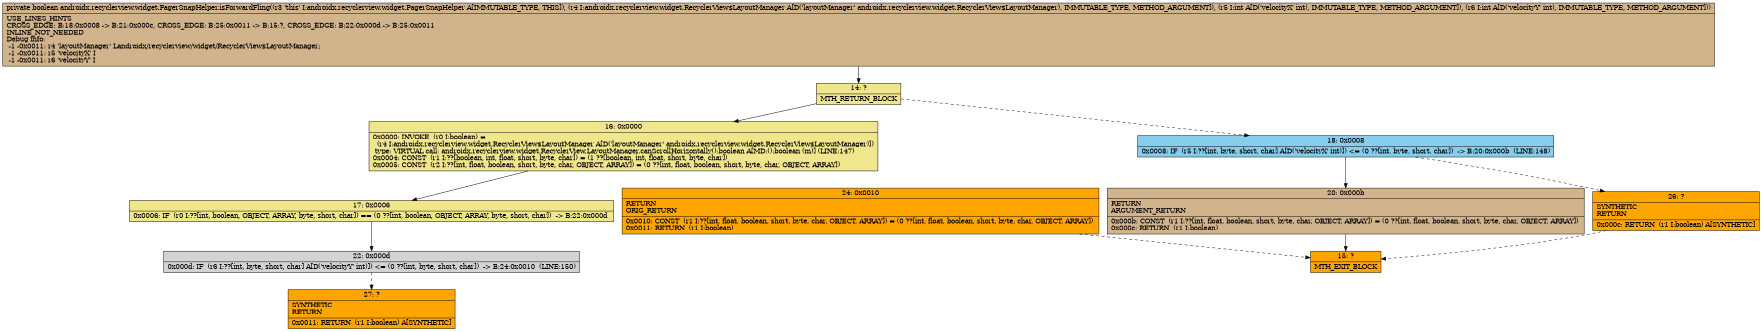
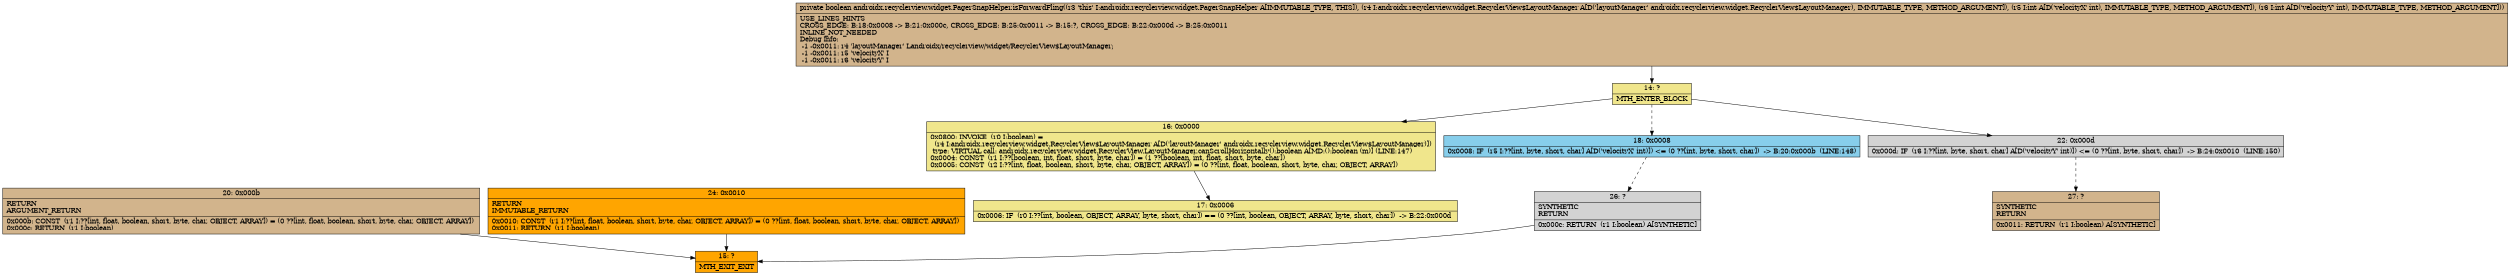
(859, 99) -> (1652, 99)
(430, 138) -> (988, 138)
(1346, 170) -> none
(651, 211) -> (530, 211)
(1676, 211) -> (1618, 211)
(372, 234) -> (1839, 117)
(1193, 246) -> (726, 240)
(1496, 248) -> (1149, 254)
(1346, 267) -> (726, 267)
(372, 309) -> (2076, 211)
